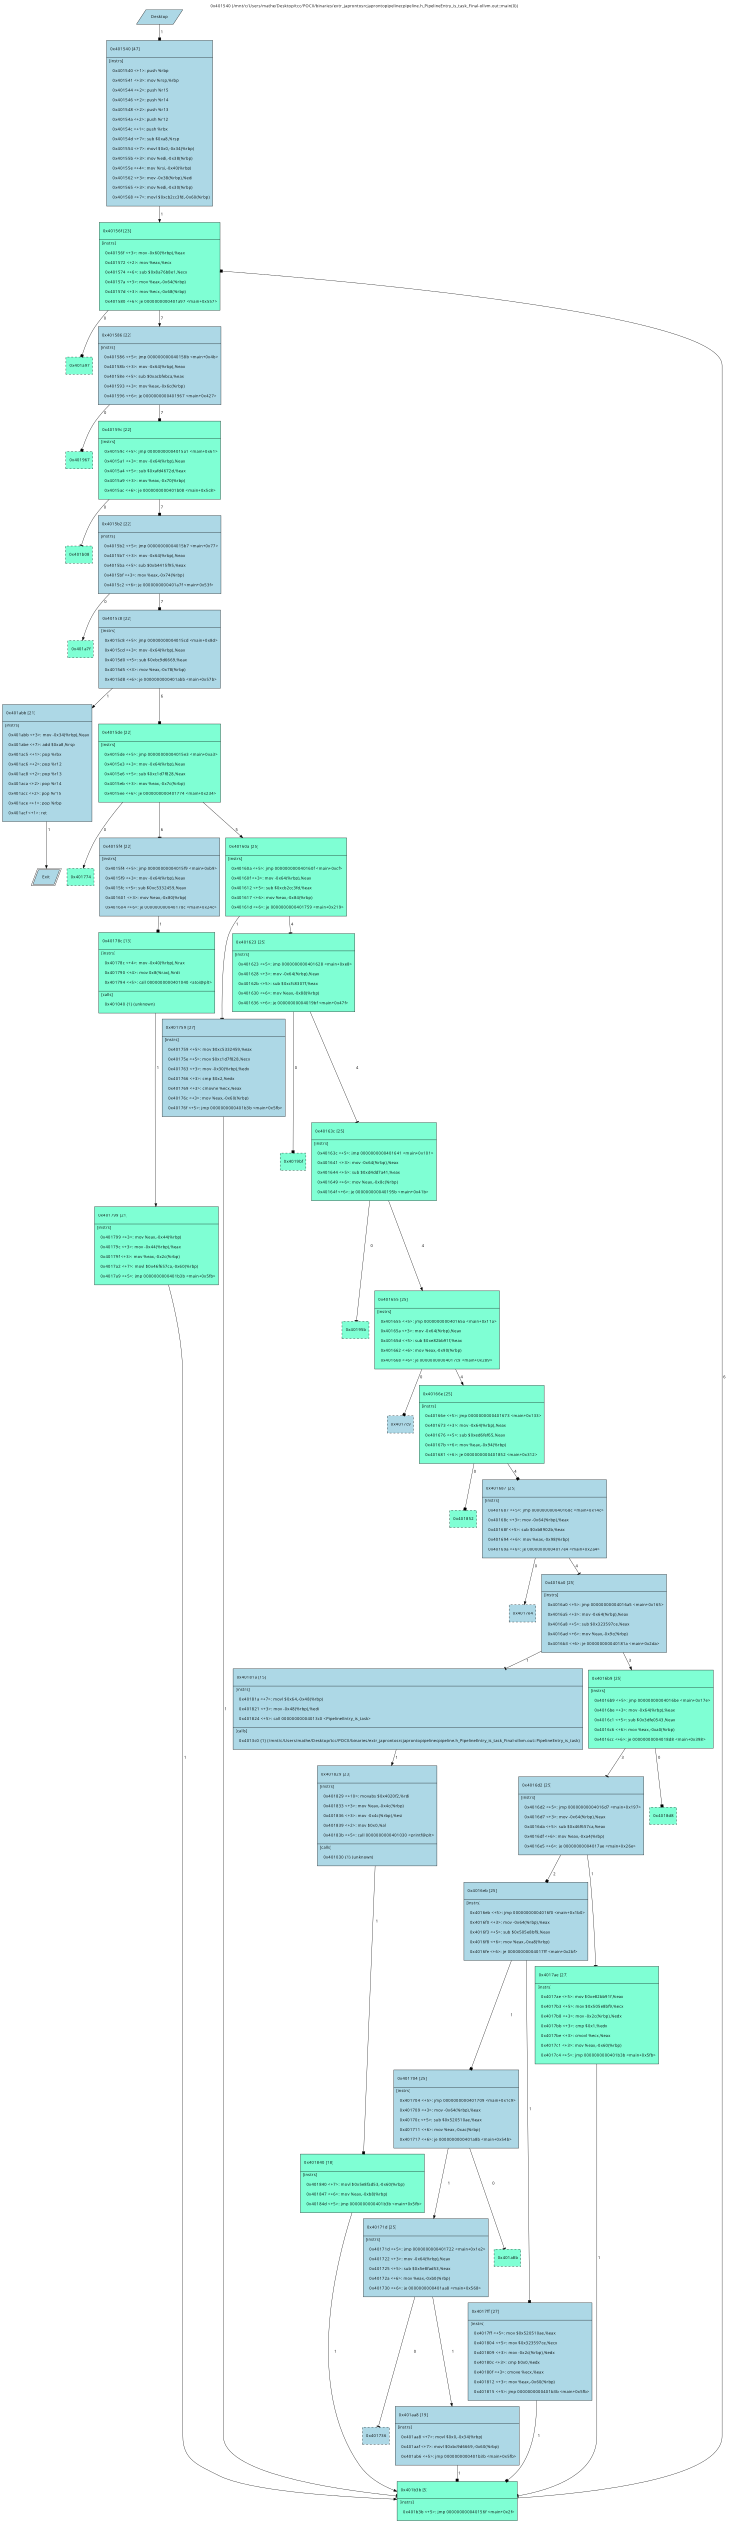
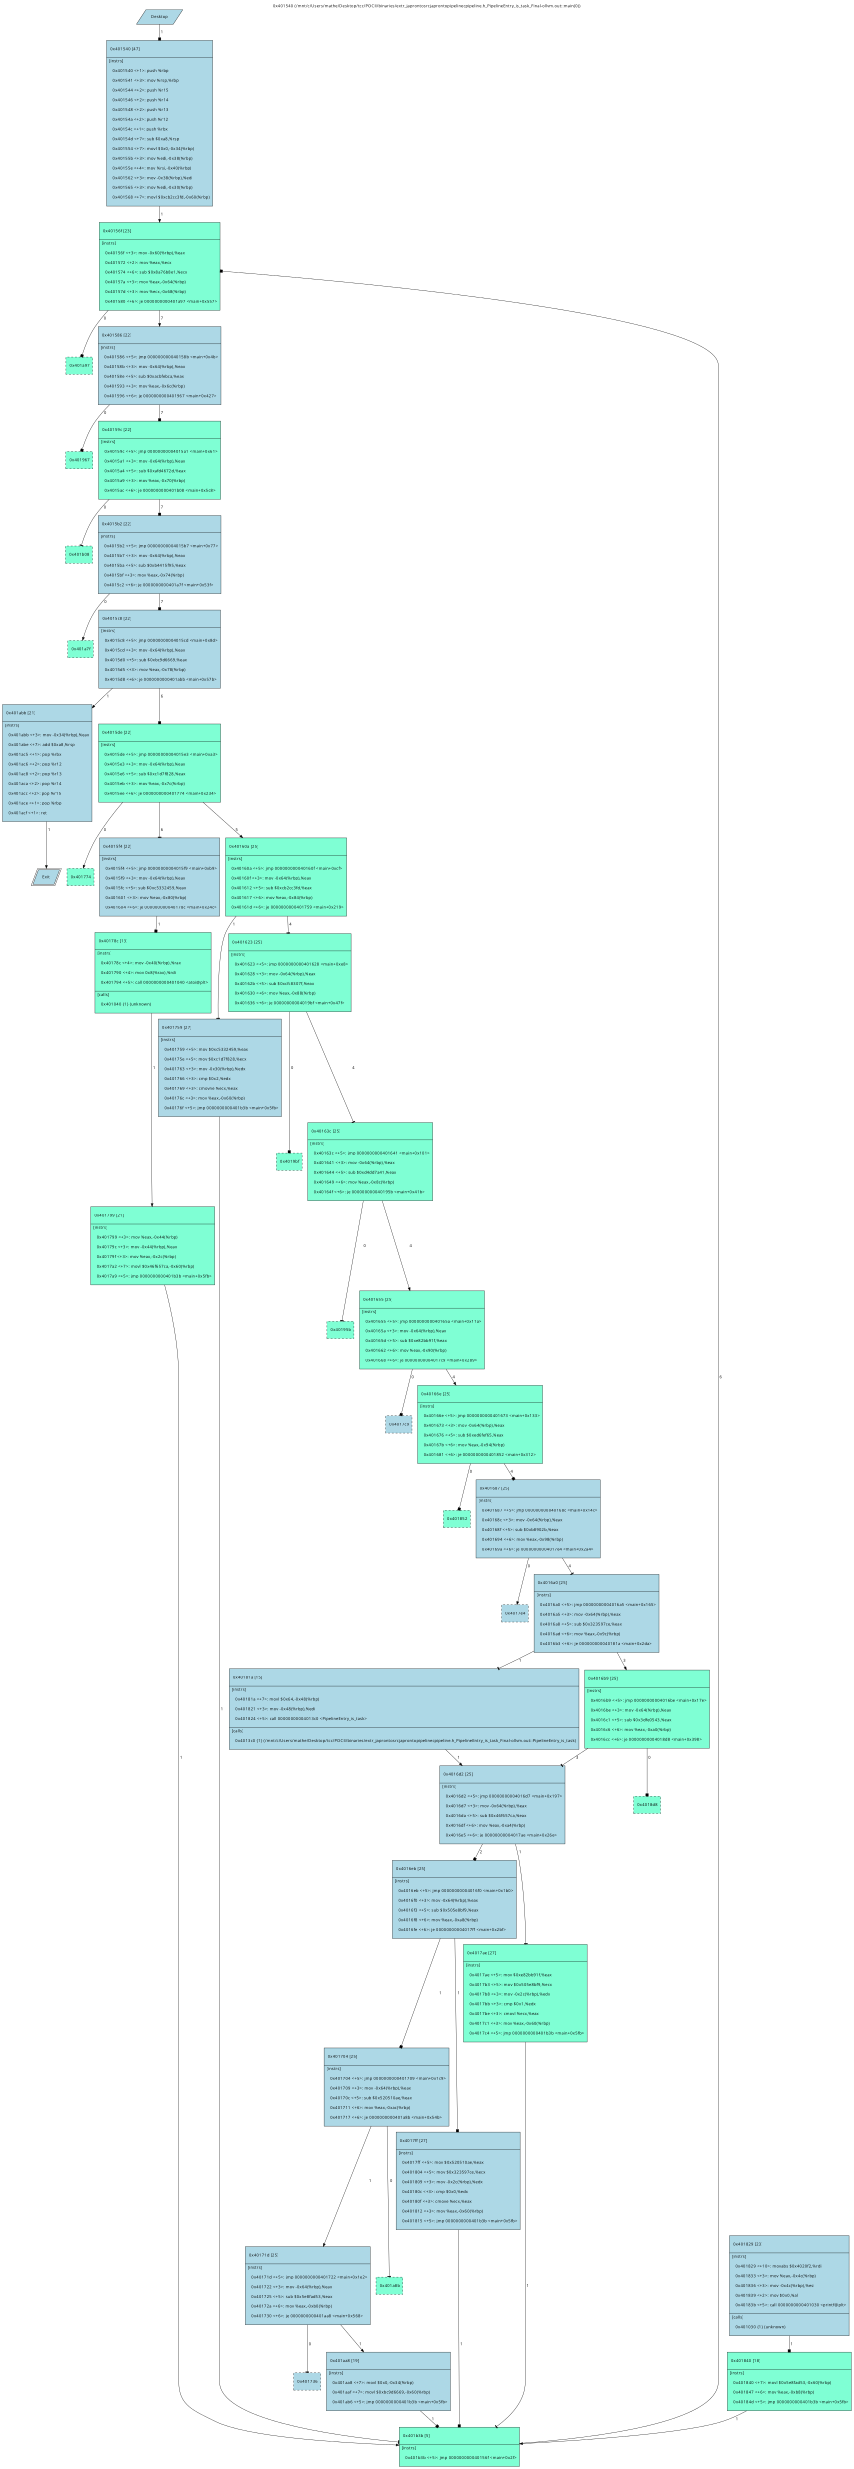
(394, 1756) -> (453, 1756)
